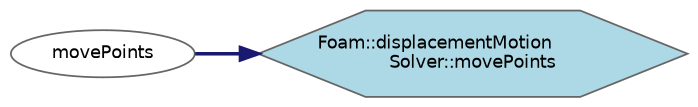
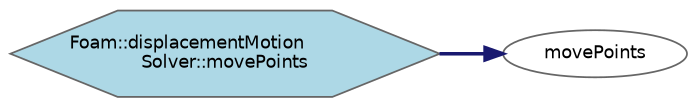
(218, 54) -> (462, 54)
